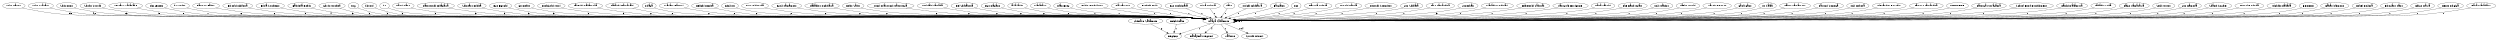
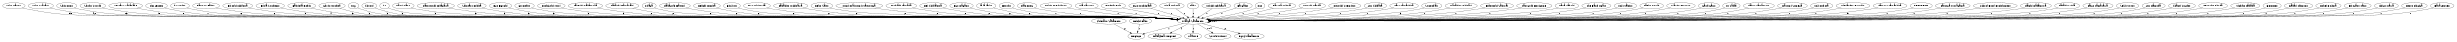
(674, 6) -> (675, 6)
(1040, 6) -> (1007, 6)
(2481, 6) -> (2442, 6)
(1884, 13) -> (1848, 13)
(1000, 17) -> (1220, 28)
